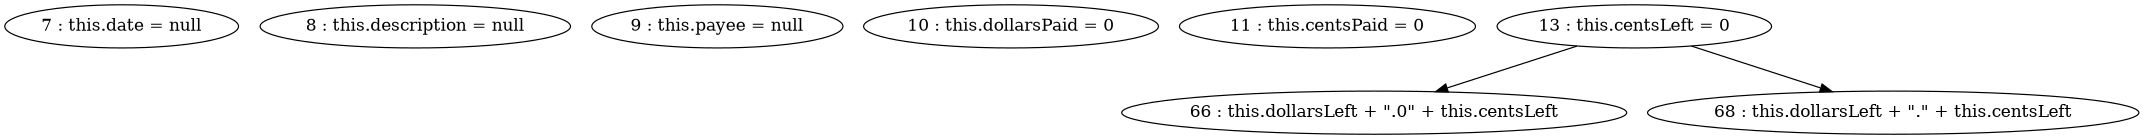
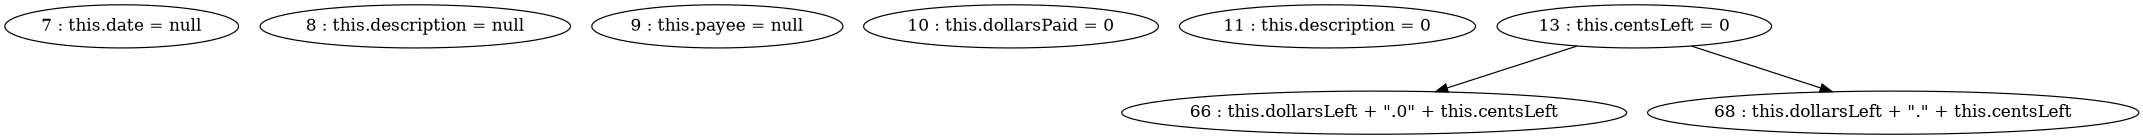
(1327, 26) -> (1327, 26)
